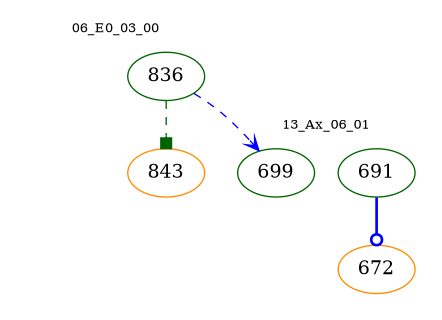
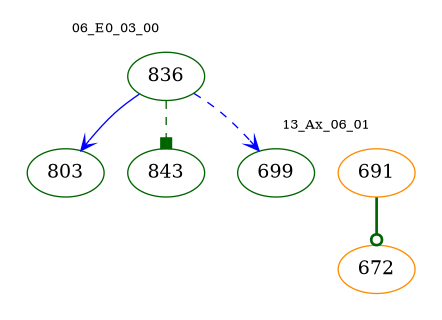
none -> (66, 173)
(166, 173) -> (166, 173)
(377, 173) -> (377, 173)
(377, 216) -> (377, 216)
